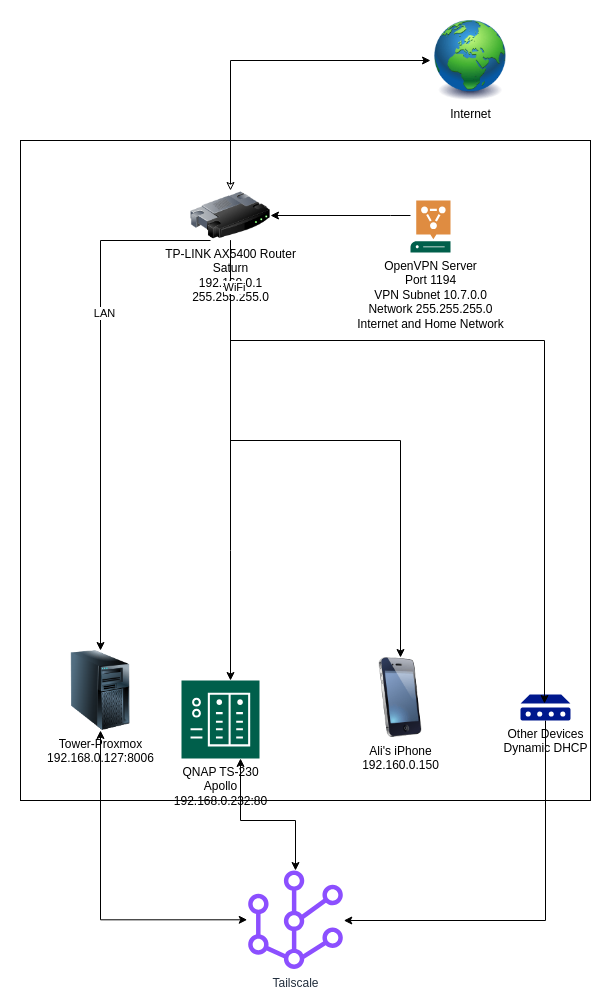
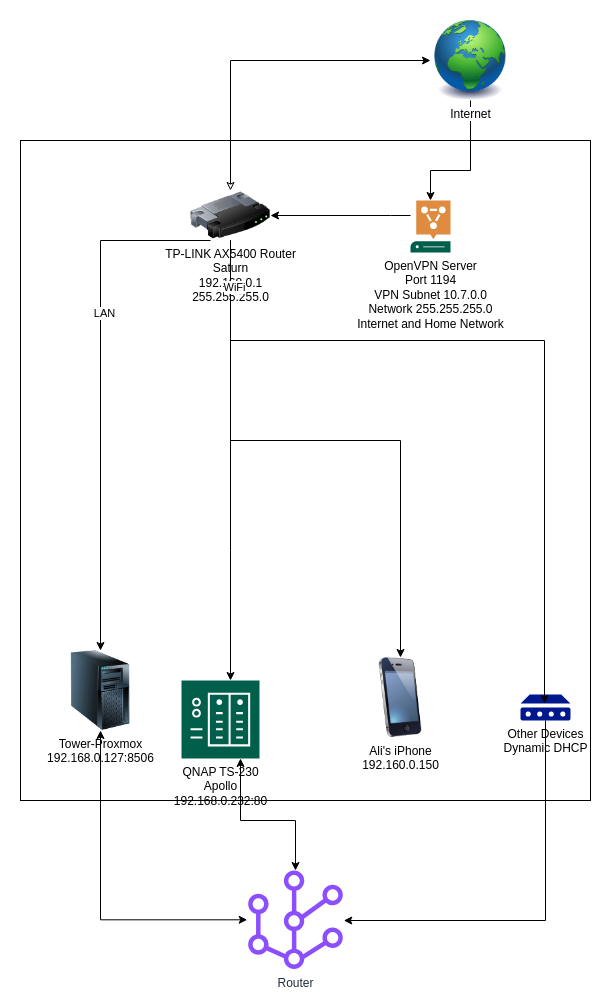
none -> (465, 171)
(101, 752) -> (101, 752)
(296, 984) -> (296, 984)
